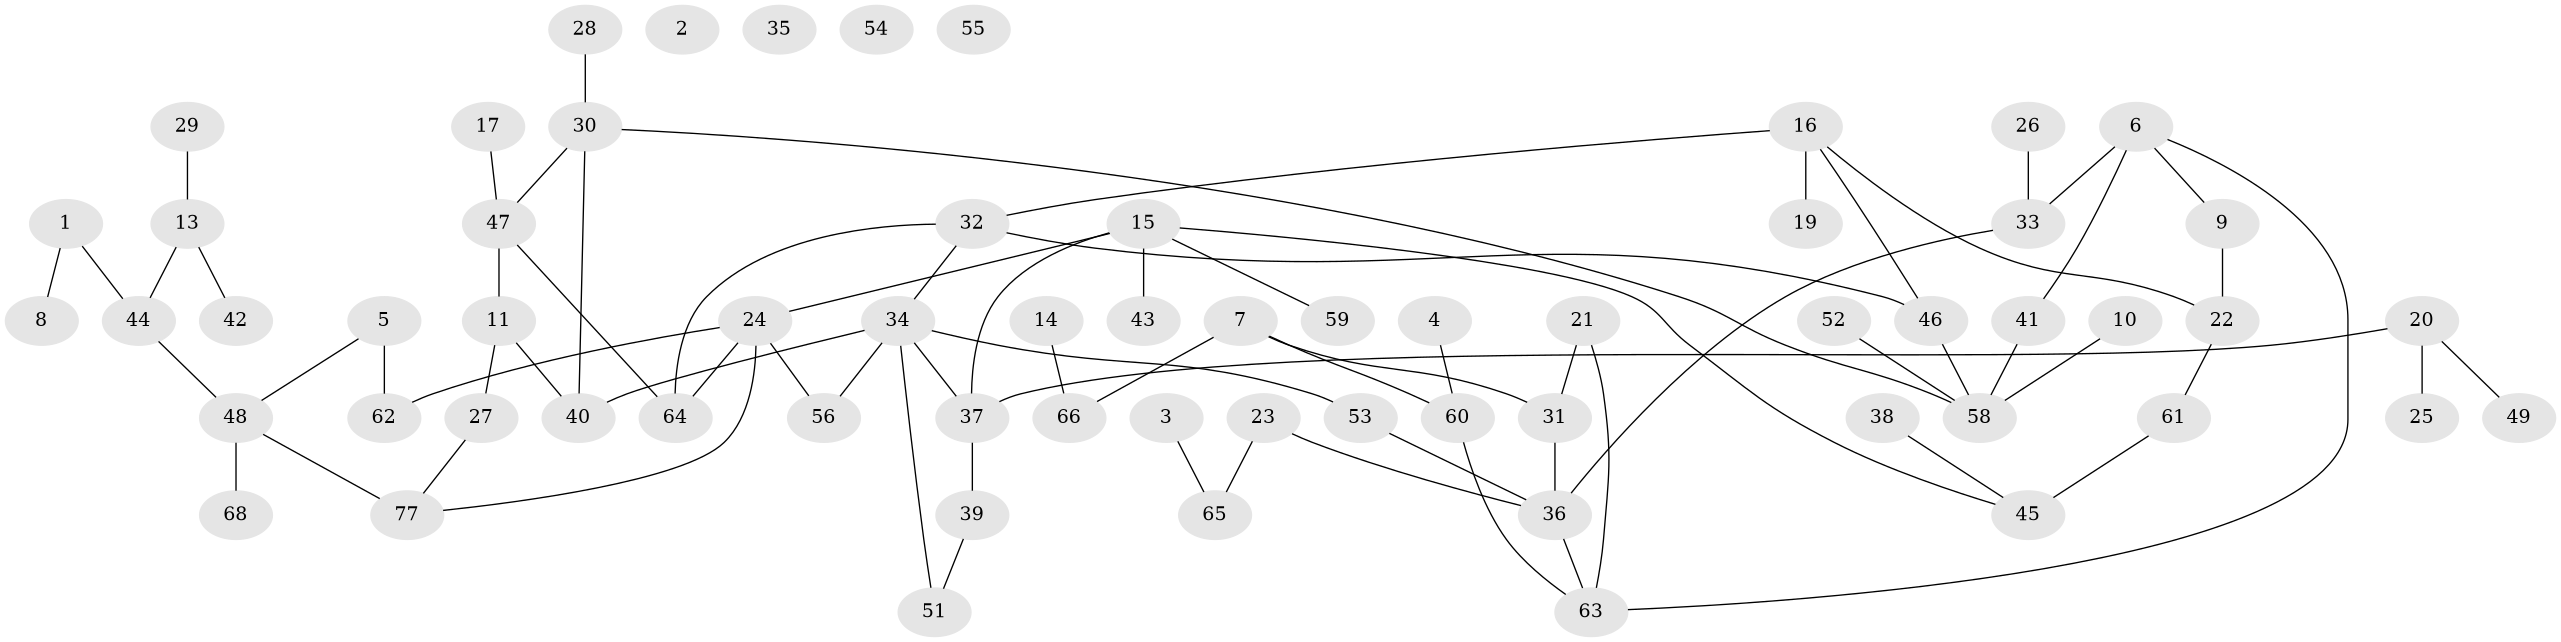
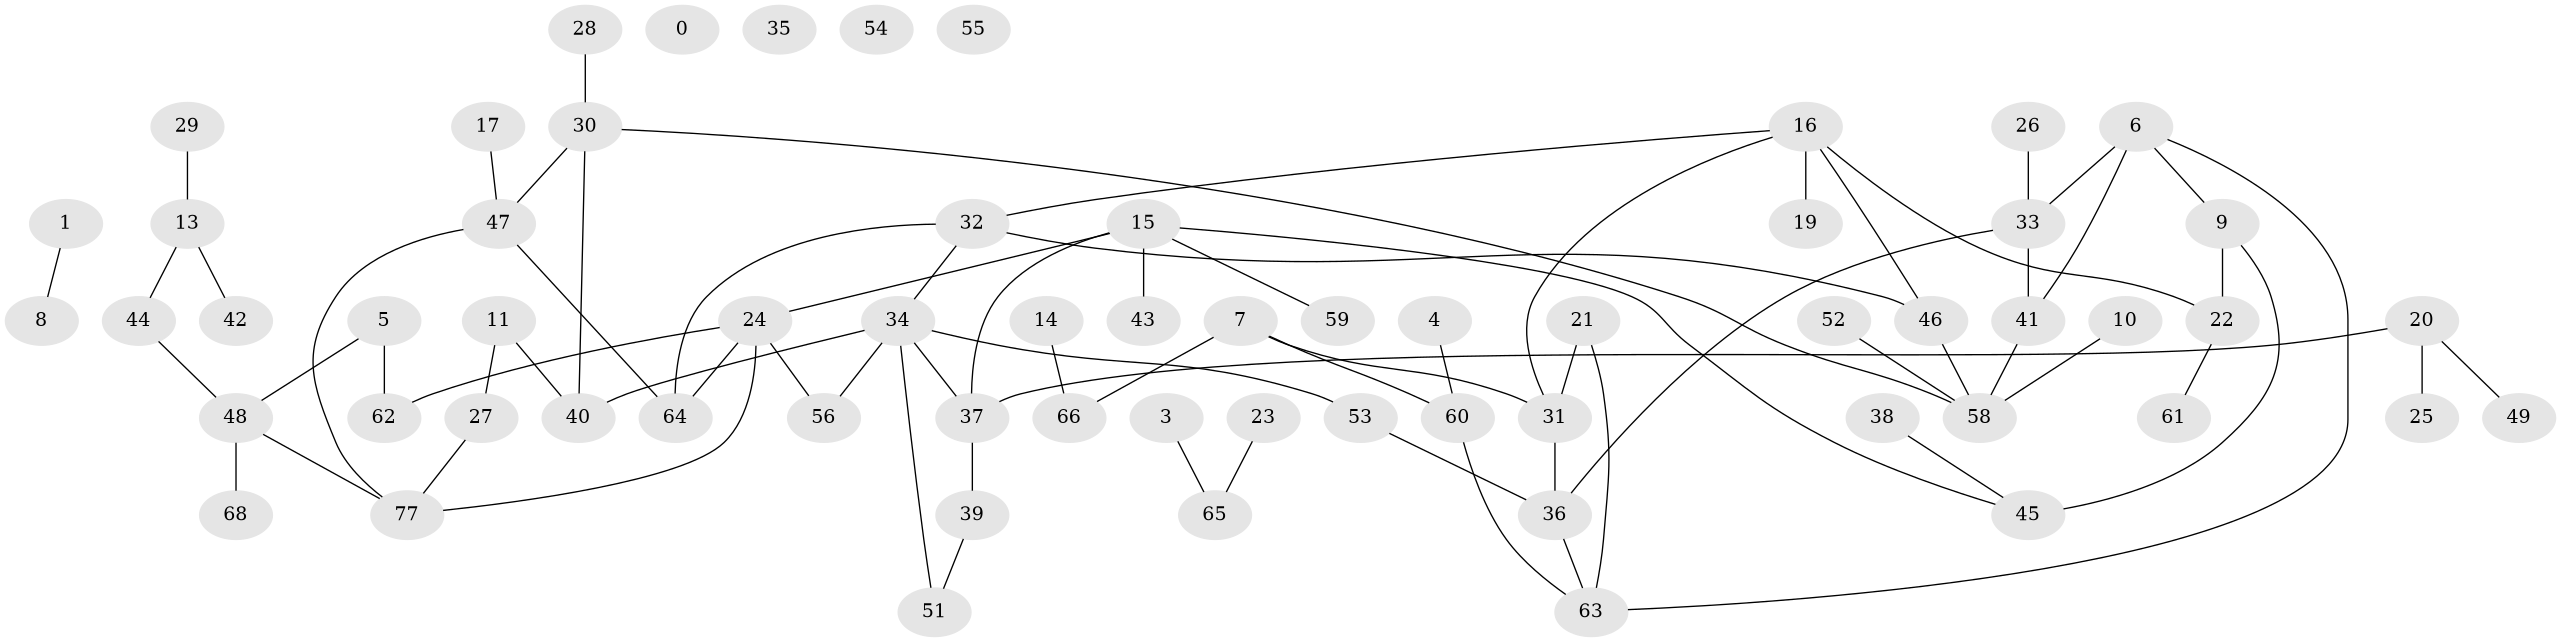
(682, 30) -> (682, 30)
none -> (1597, 226)
(103, 272) -> none
(499, 273) -> (318, 332)
none -> (2028, 275)
(2101, 467) -> (2241, 425)
(1405, 474) -> none
